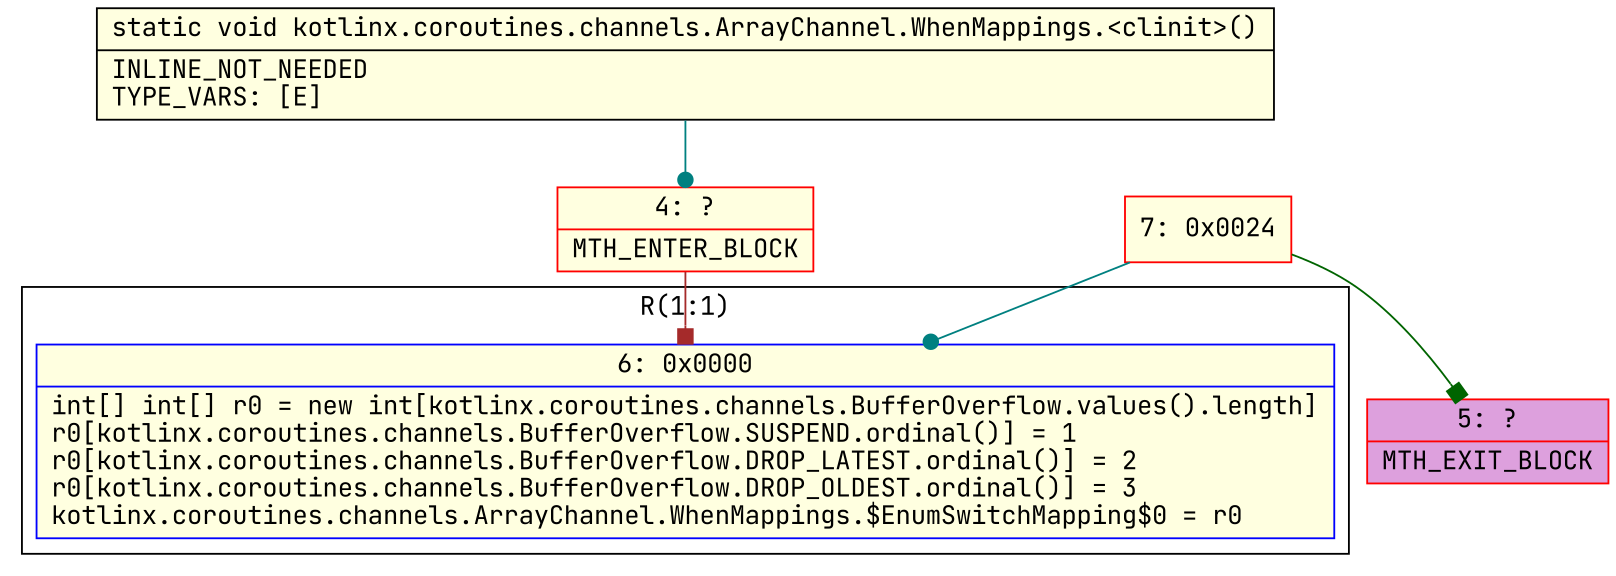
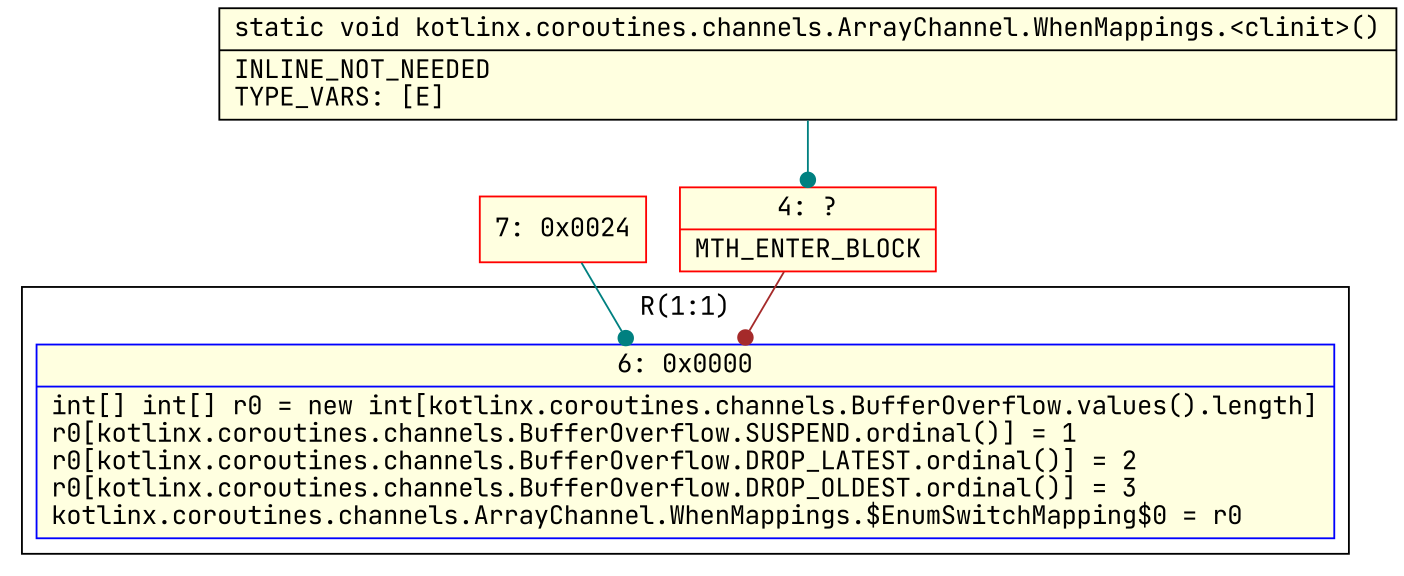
(685, 299) -> (767, 301)
(1488, 441) -> none
